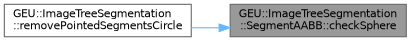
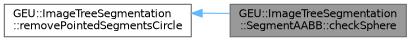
(205, 28) -> (216, 13)
